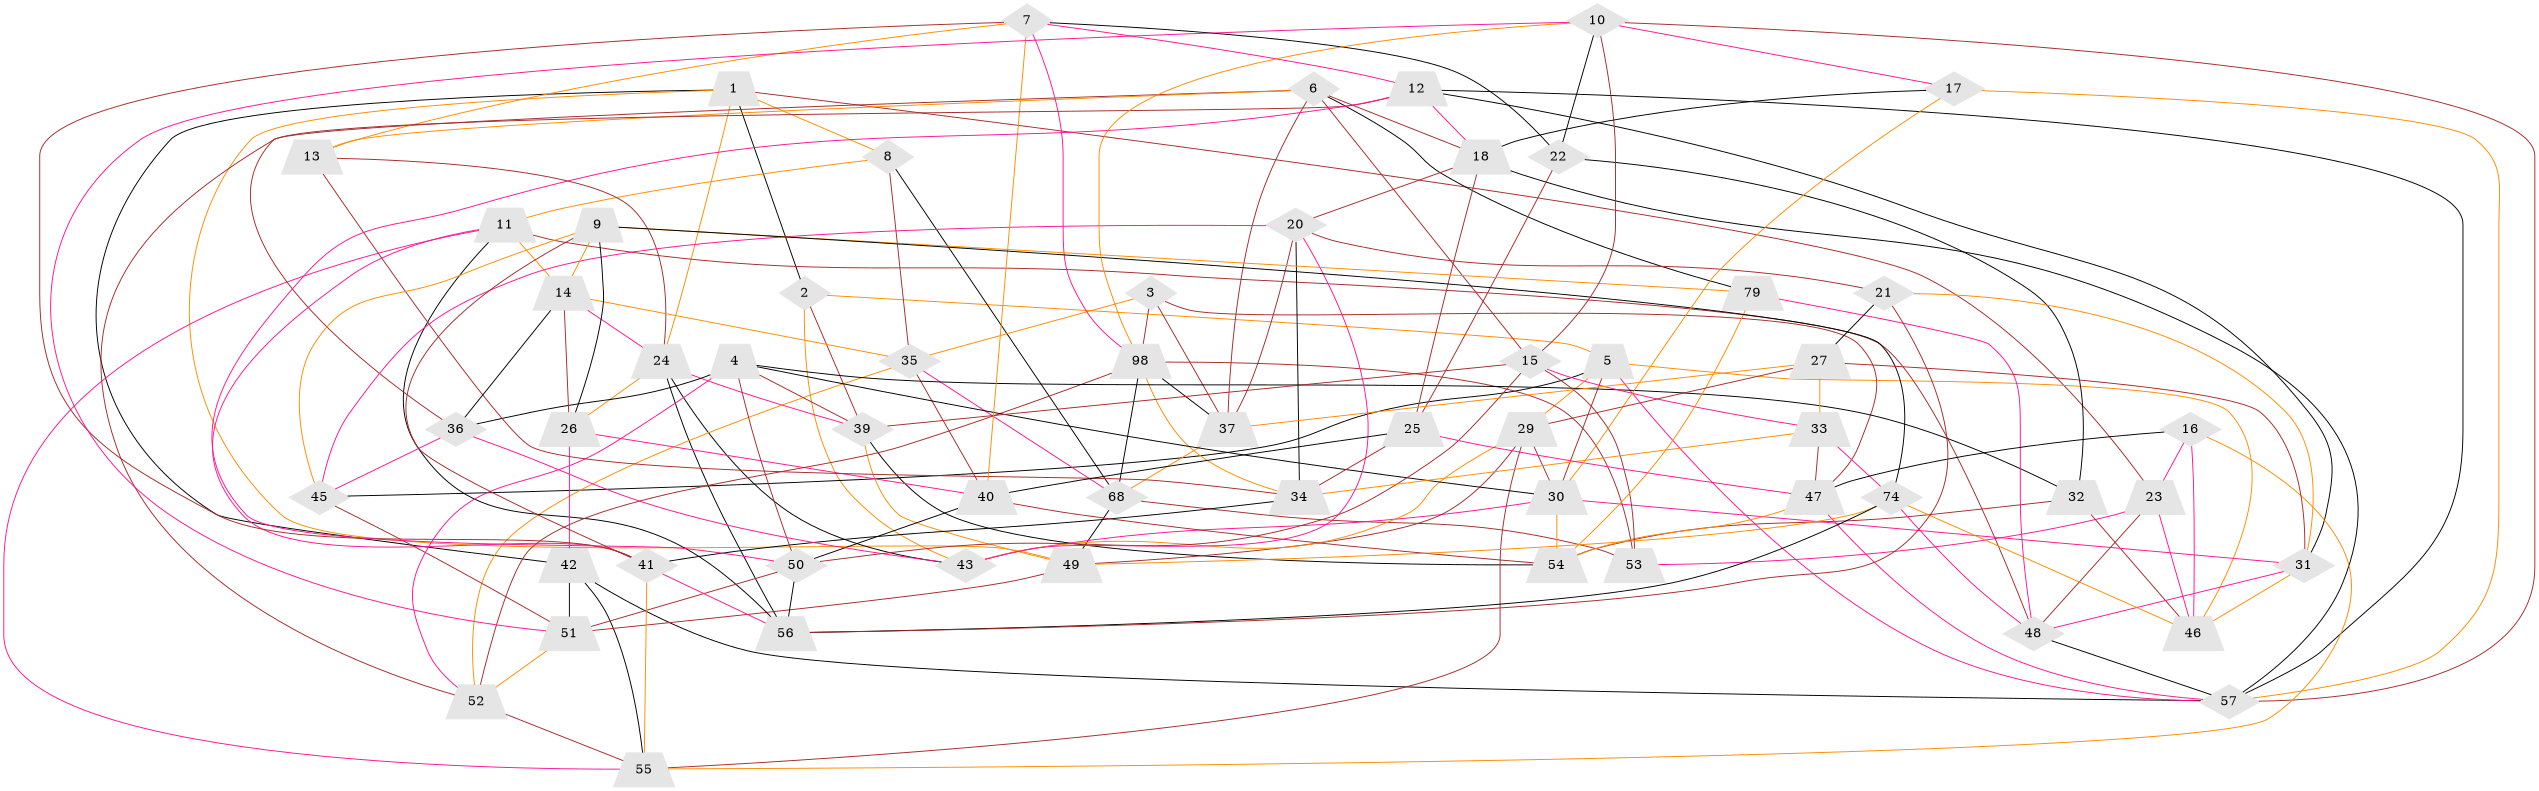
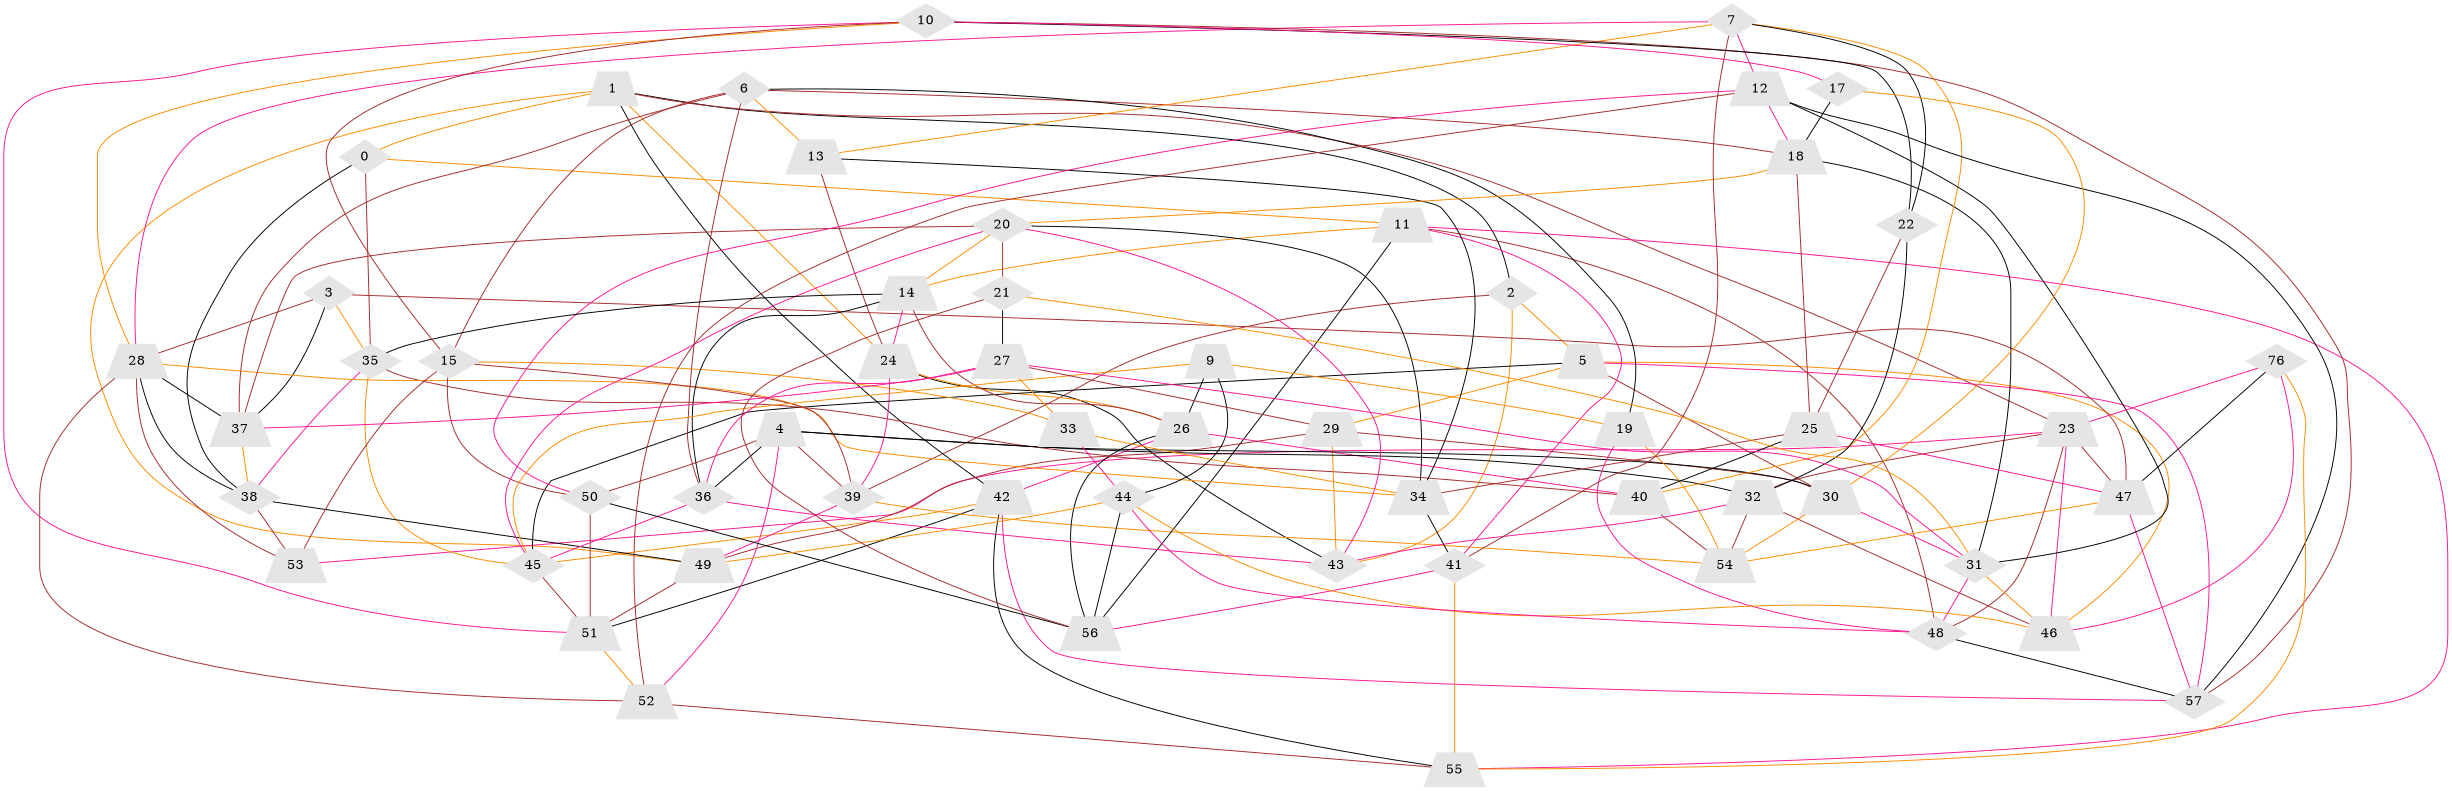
(888, 157) -> (365, 157)
(1383, 193) -> (1380, 204)
(2499, 249) -> none
(583, 255) -> (958, 257)
(2092, 286) -> (2011, 300)
(1753, 293) -> (1625, 429)
(739, 328) -> (607, 311)
(1185, 354) -> (299, 365)
(1141, 361) -> (137, 361)
(415, 374) -> none
(1658, 380) -> (621, 410)
(2086, 381) -> (1509, 435)
none -> (802, 386)
(1671, 402) -> (765, 375)
(2191, 429) -> (2277, 361)
none -> (1907, 457)
(1817, 464) -> (2096, 464)
(622, 470) -> (388, 508)
(732, 470) -> (1286, 185)
(1117, 498) -> (250, 498)
(1892, 498) -> (1124, 498)
(715, 501) -> (1076, 500)
(908, 519) -> (781, 531)
(904, 527) -> none
(1257, 527) -> (1542, 532)
none -> (798, 531)
(1150, 552) -> (1268, 537)
(1349, 685) -> (1533, 687)
(1188, 724) -> none
